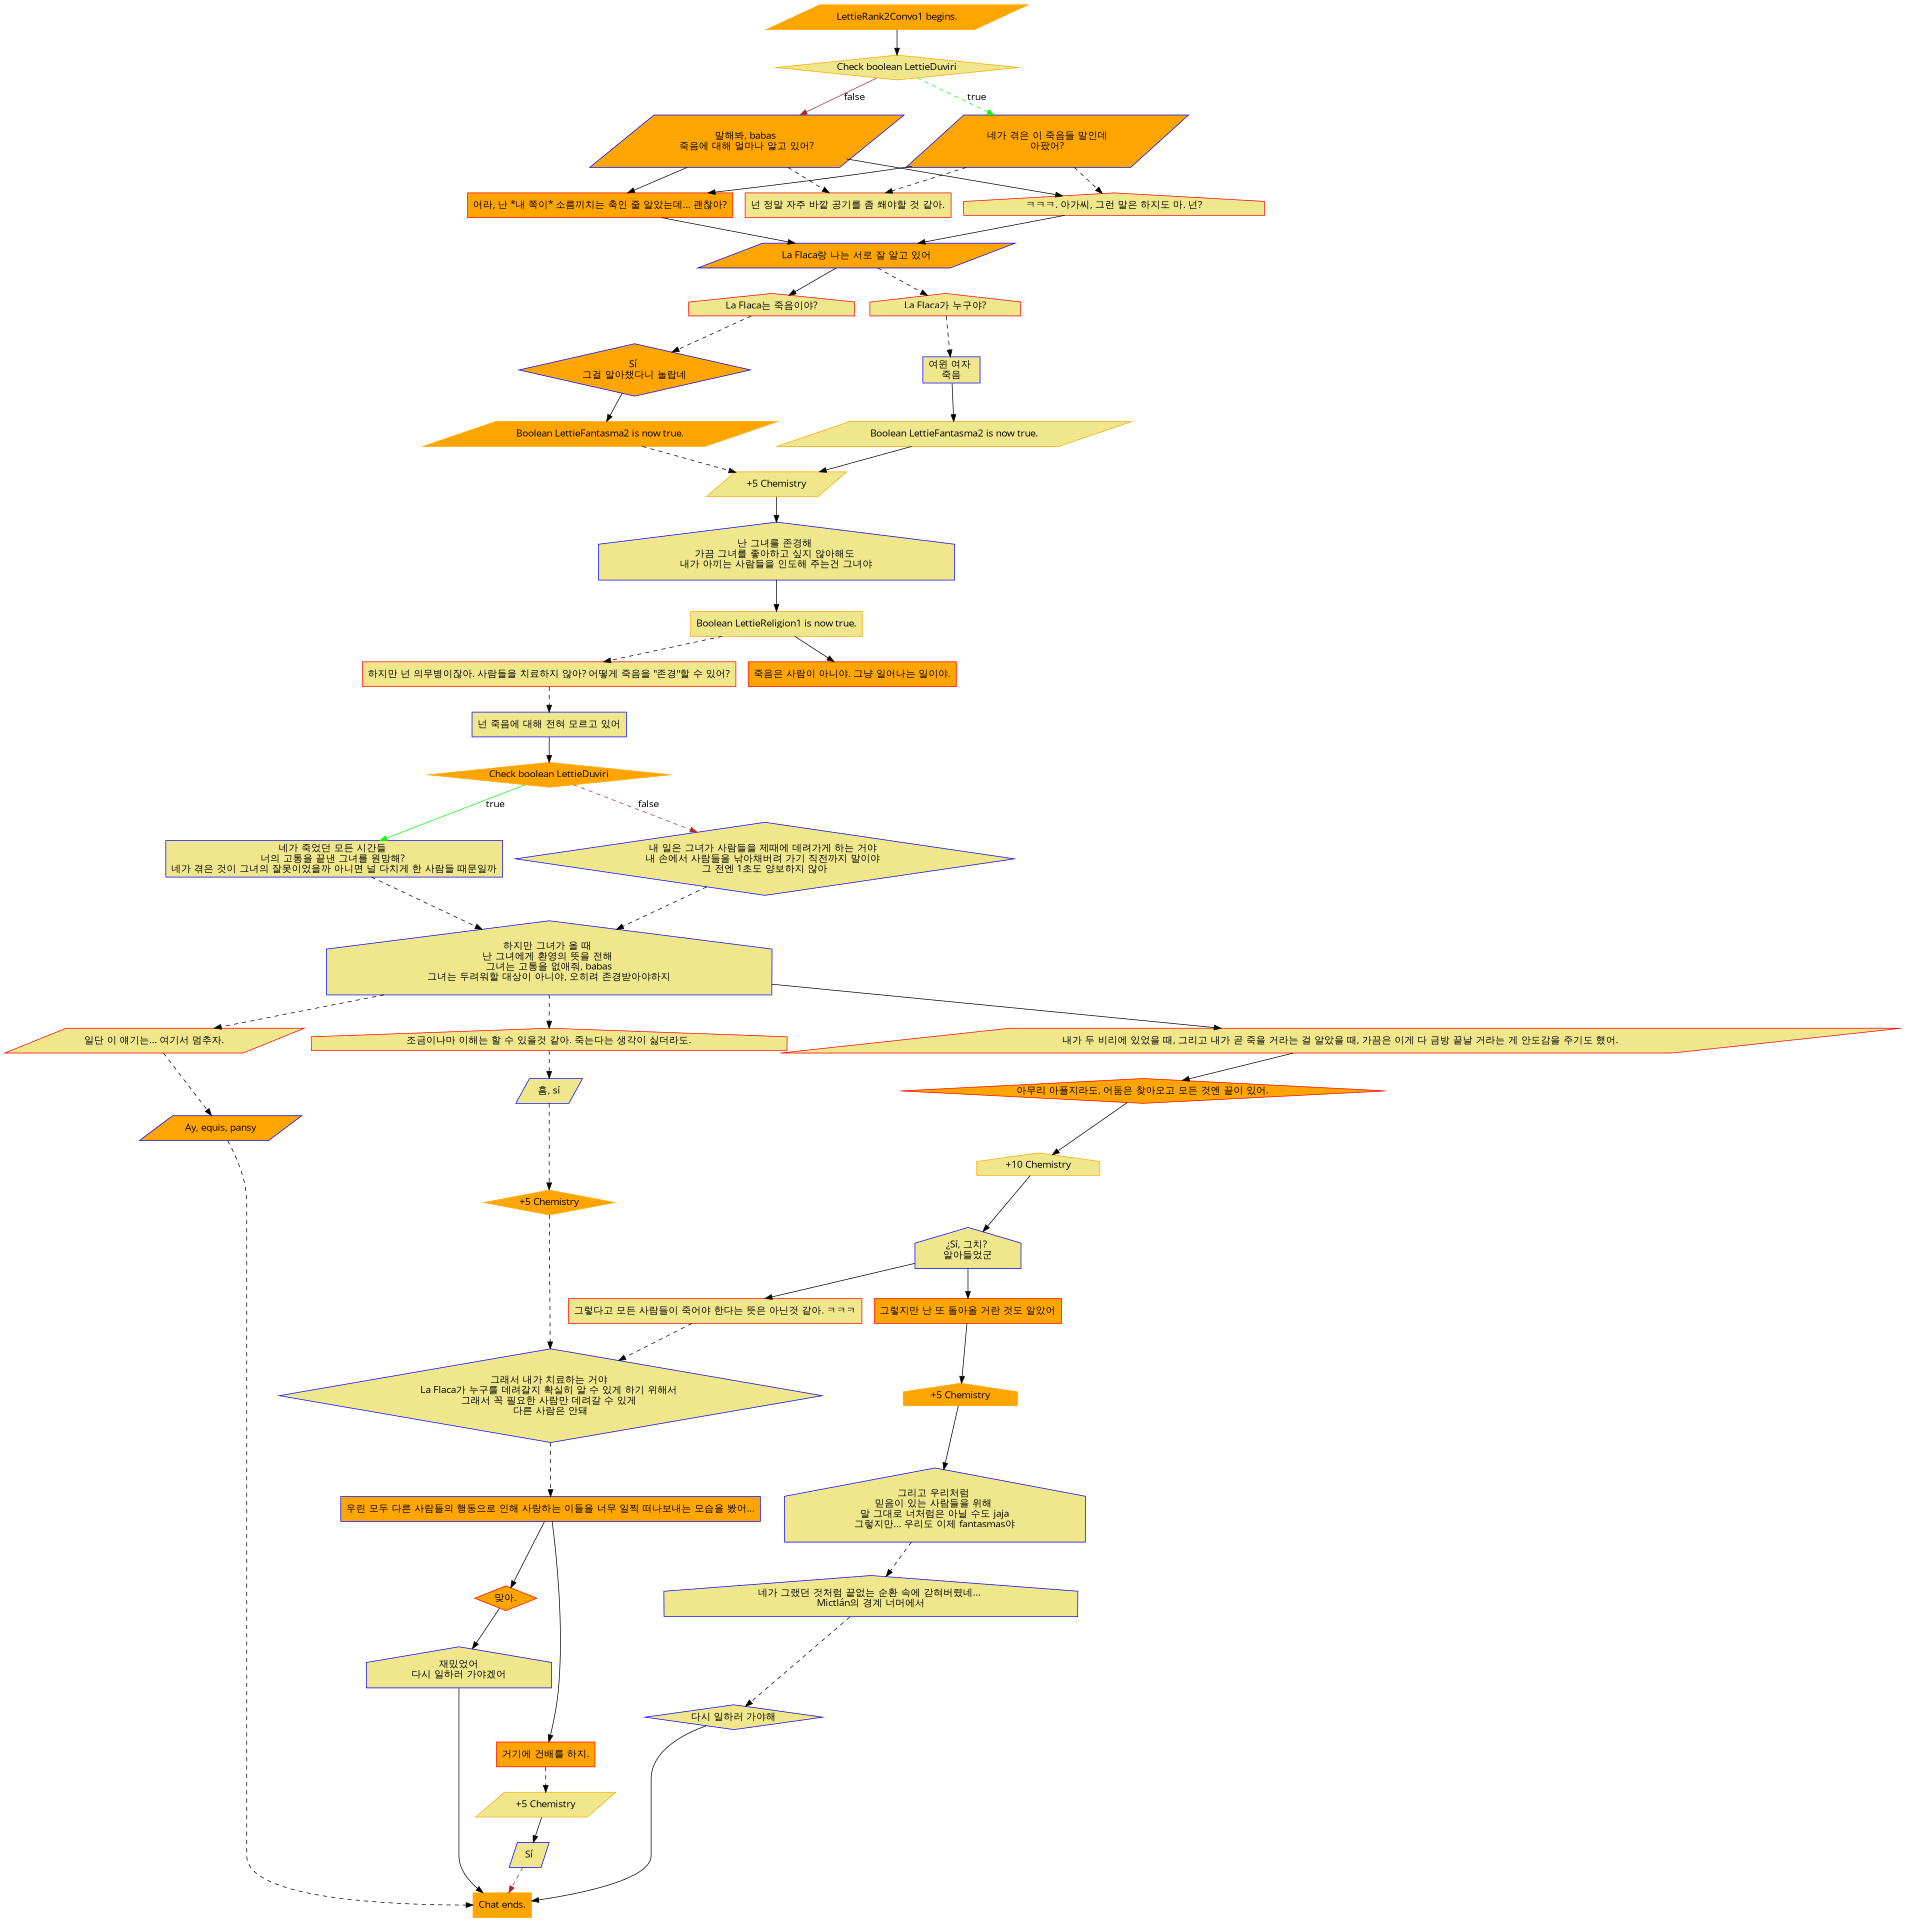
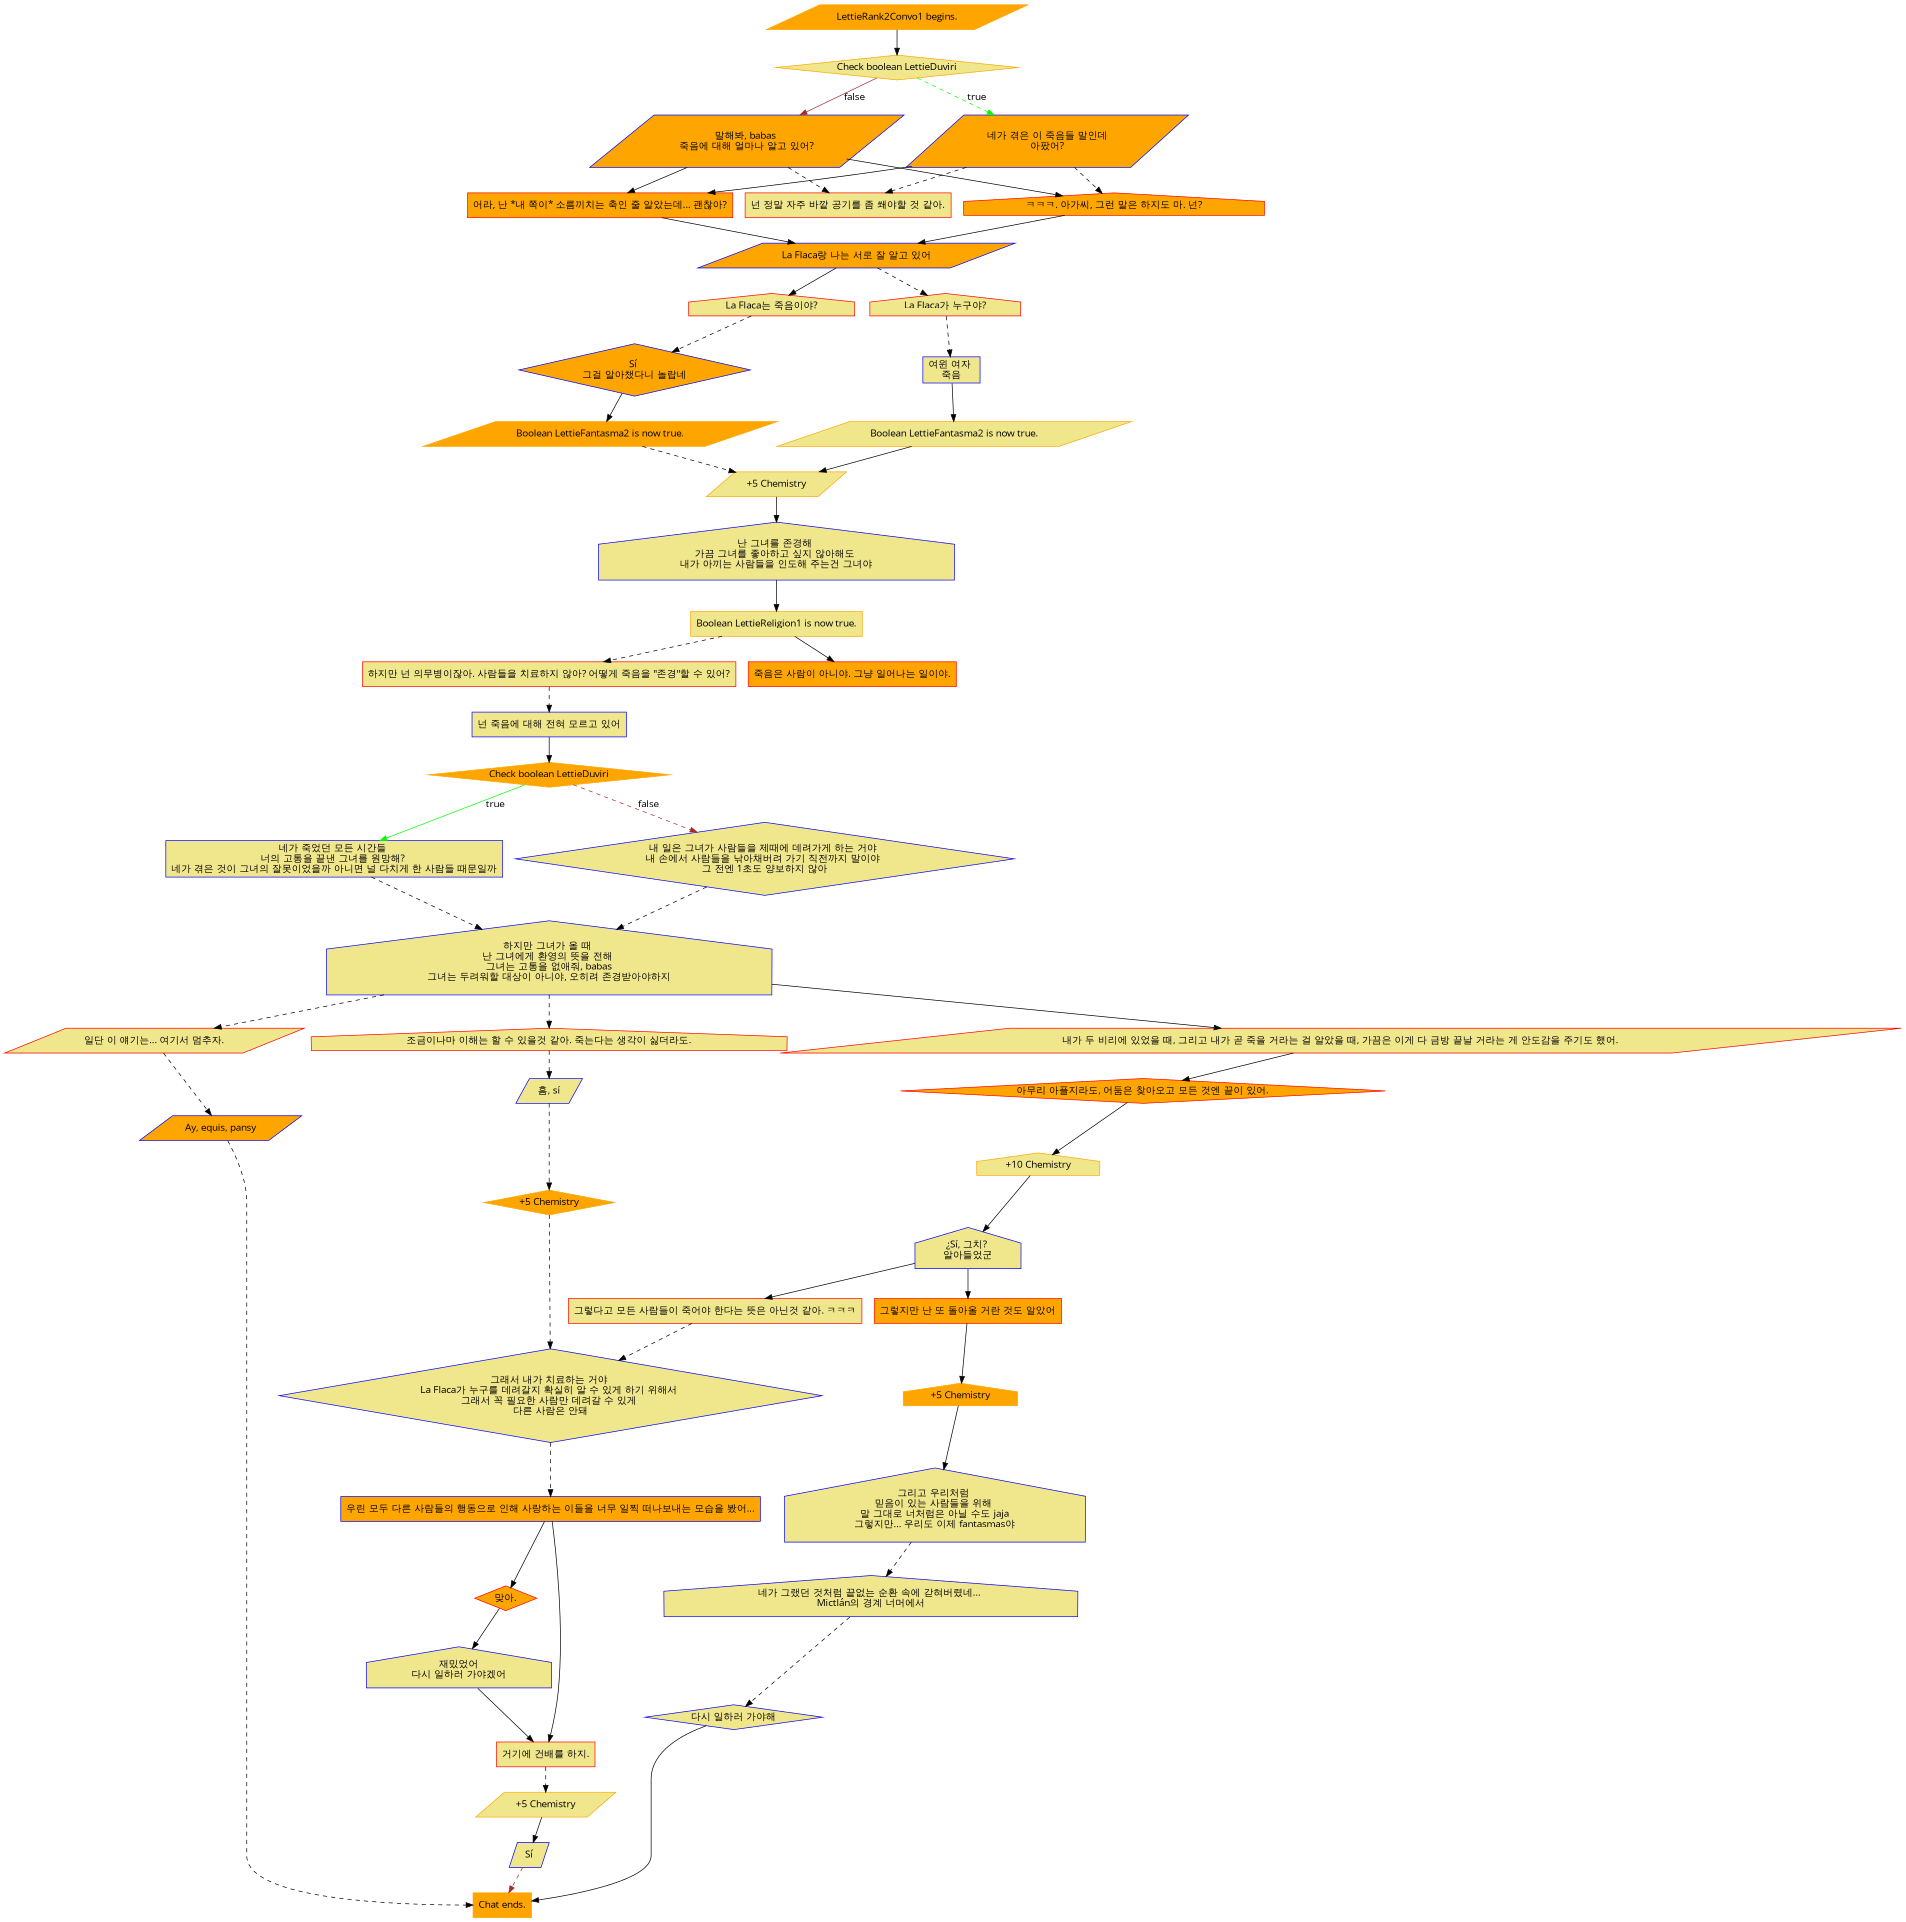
(1114, 205) -> (1114, 205)
(546, 1754) -> (546, 1754)
(459, 1791) -> (503, 1713)
